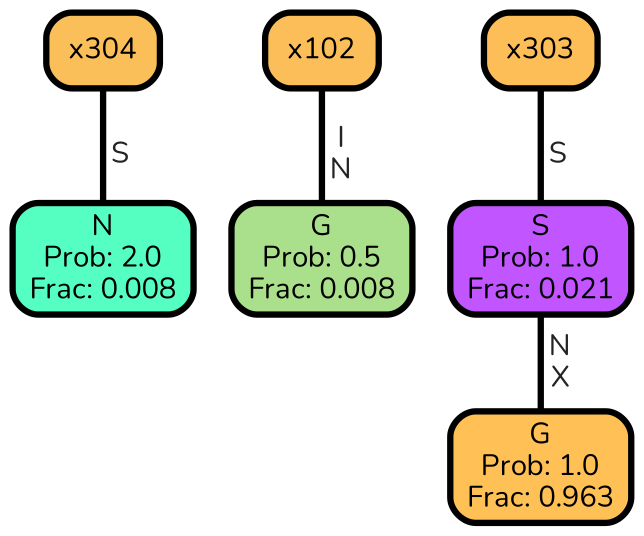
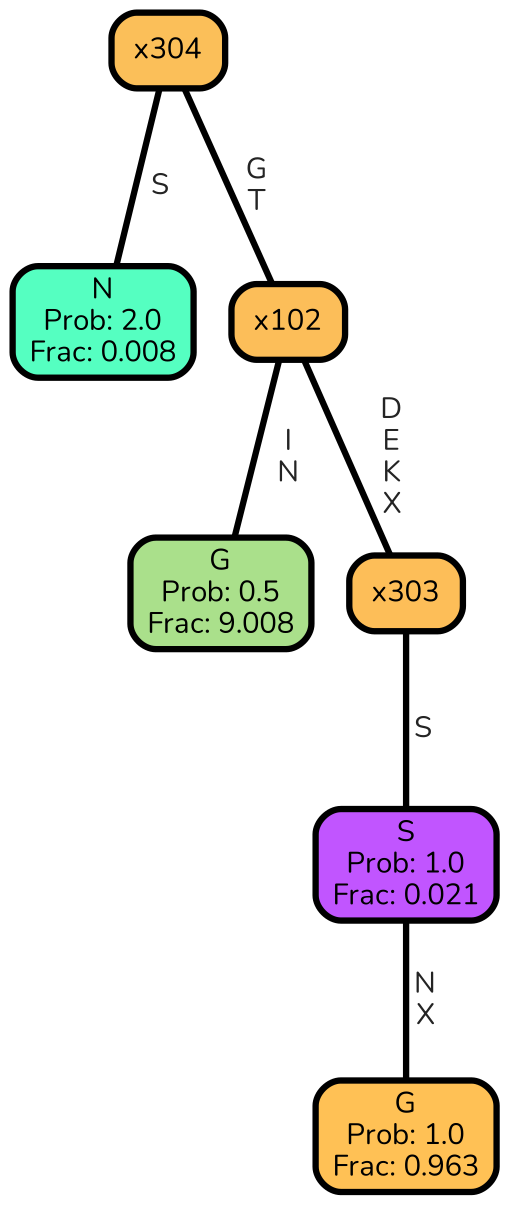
none -> (228, 186)
(322, 259) -> (221, 593)
none -> (347, 458)
